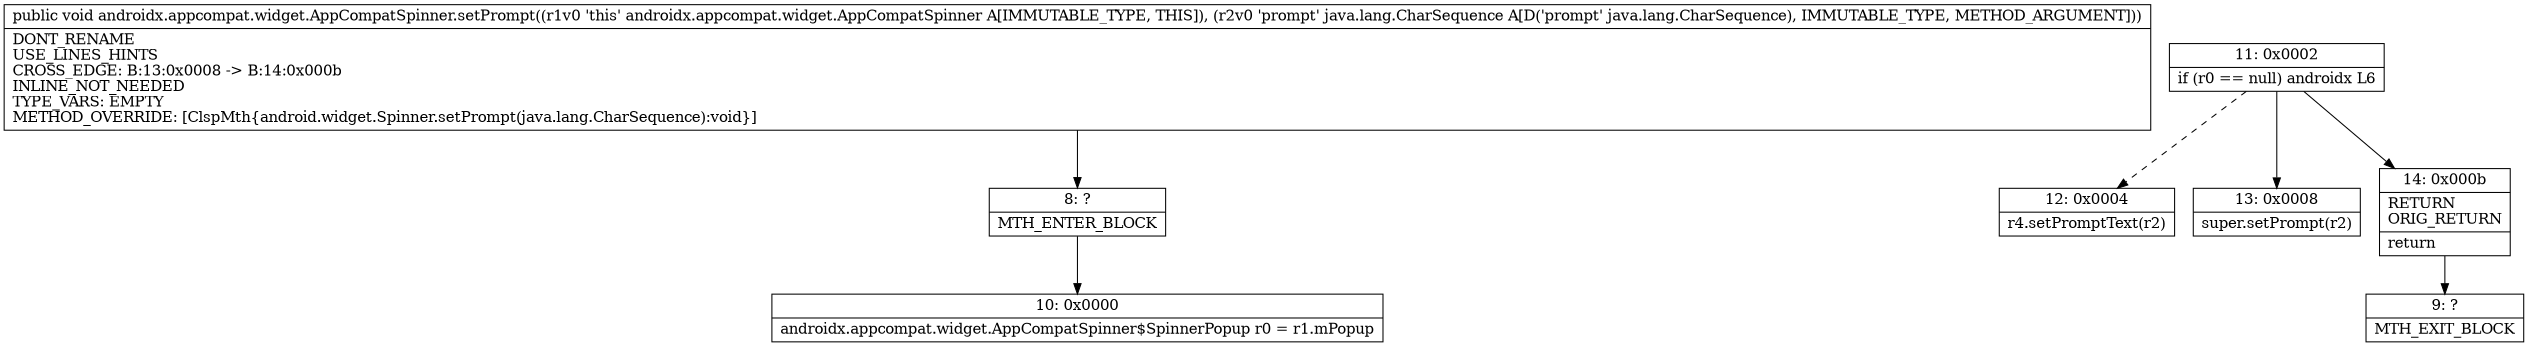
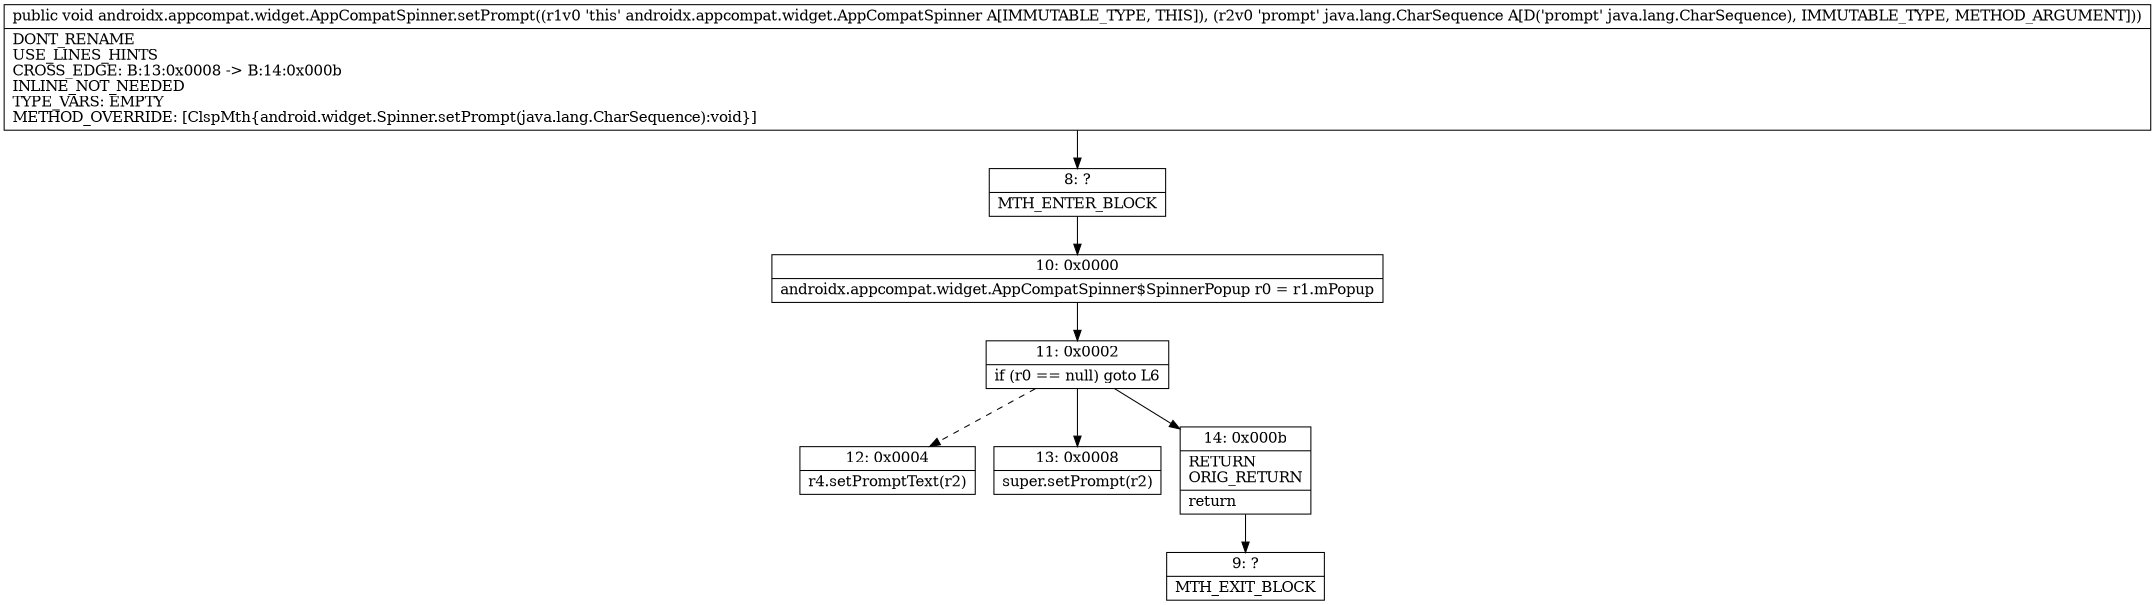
(2277, 79) -> (1077, 376)
none -> (1077, 316)
